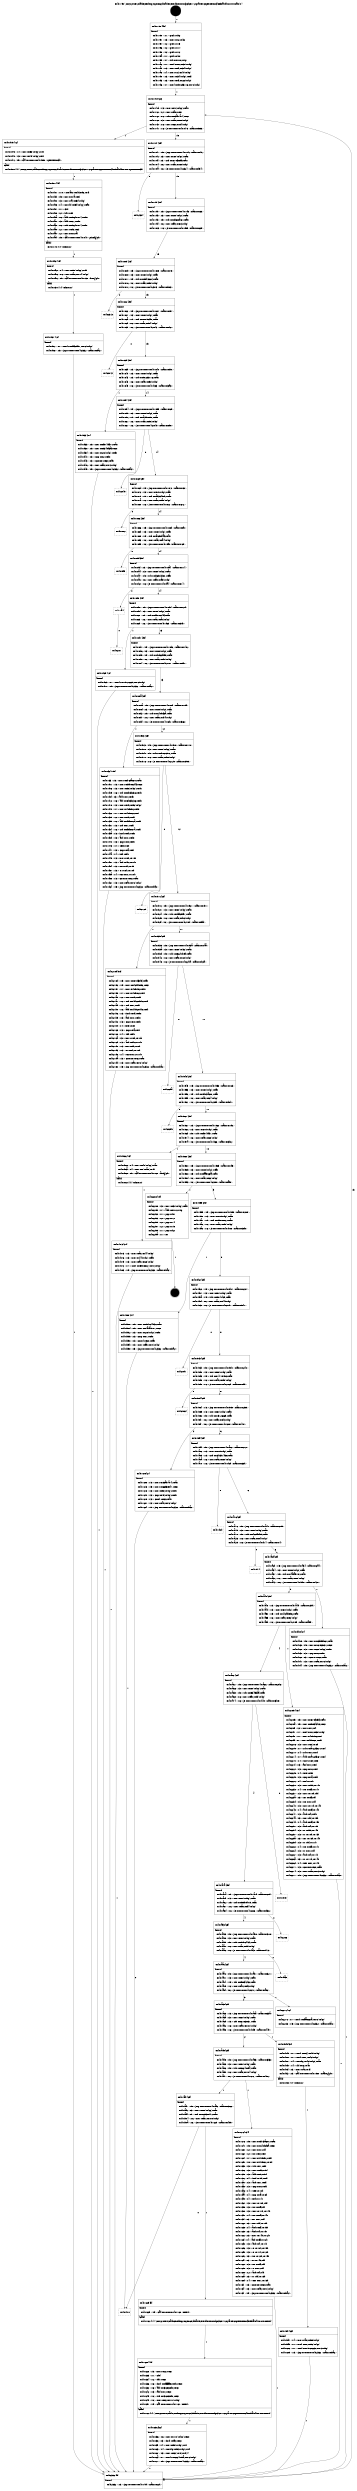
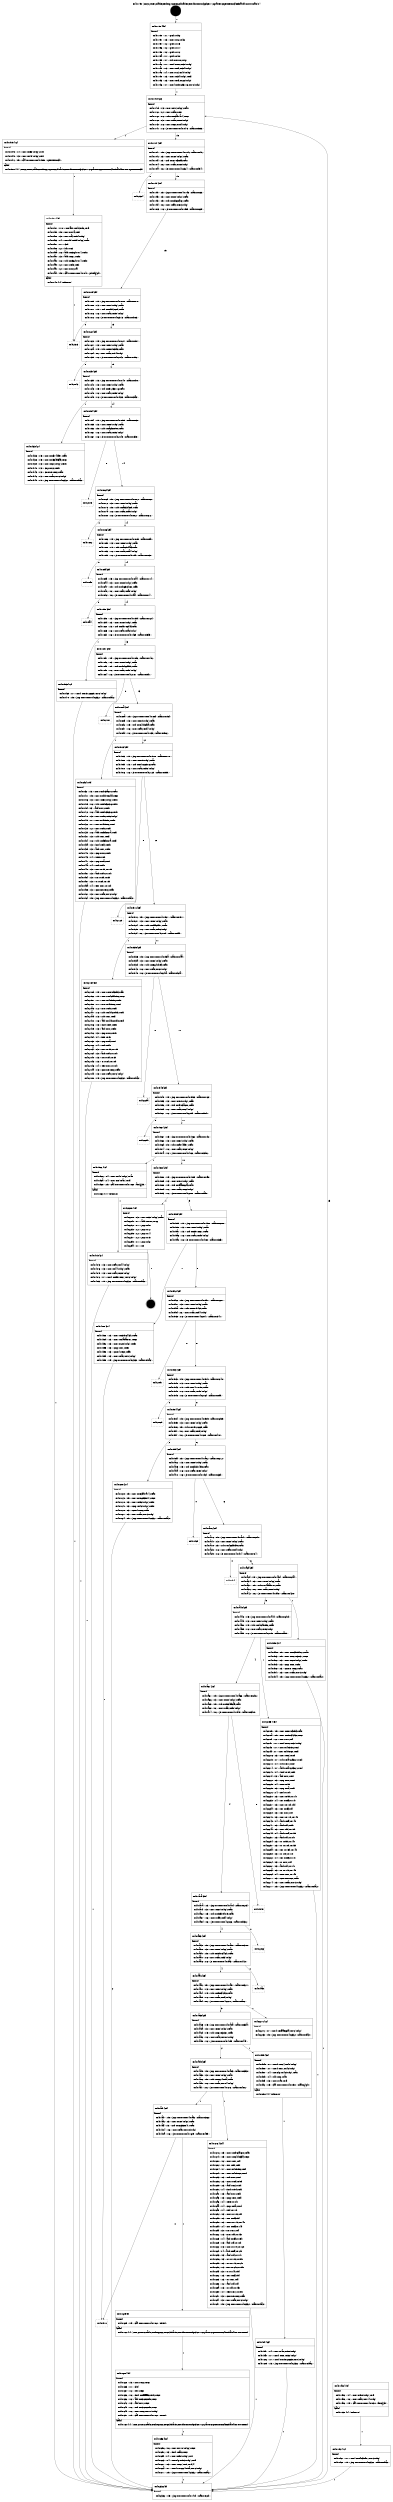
(73, 254) -> (73, 313)
(118, 630) -> (118, 699)
